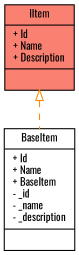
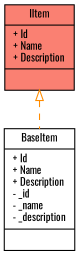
(35, 183) -> (39, 183)
